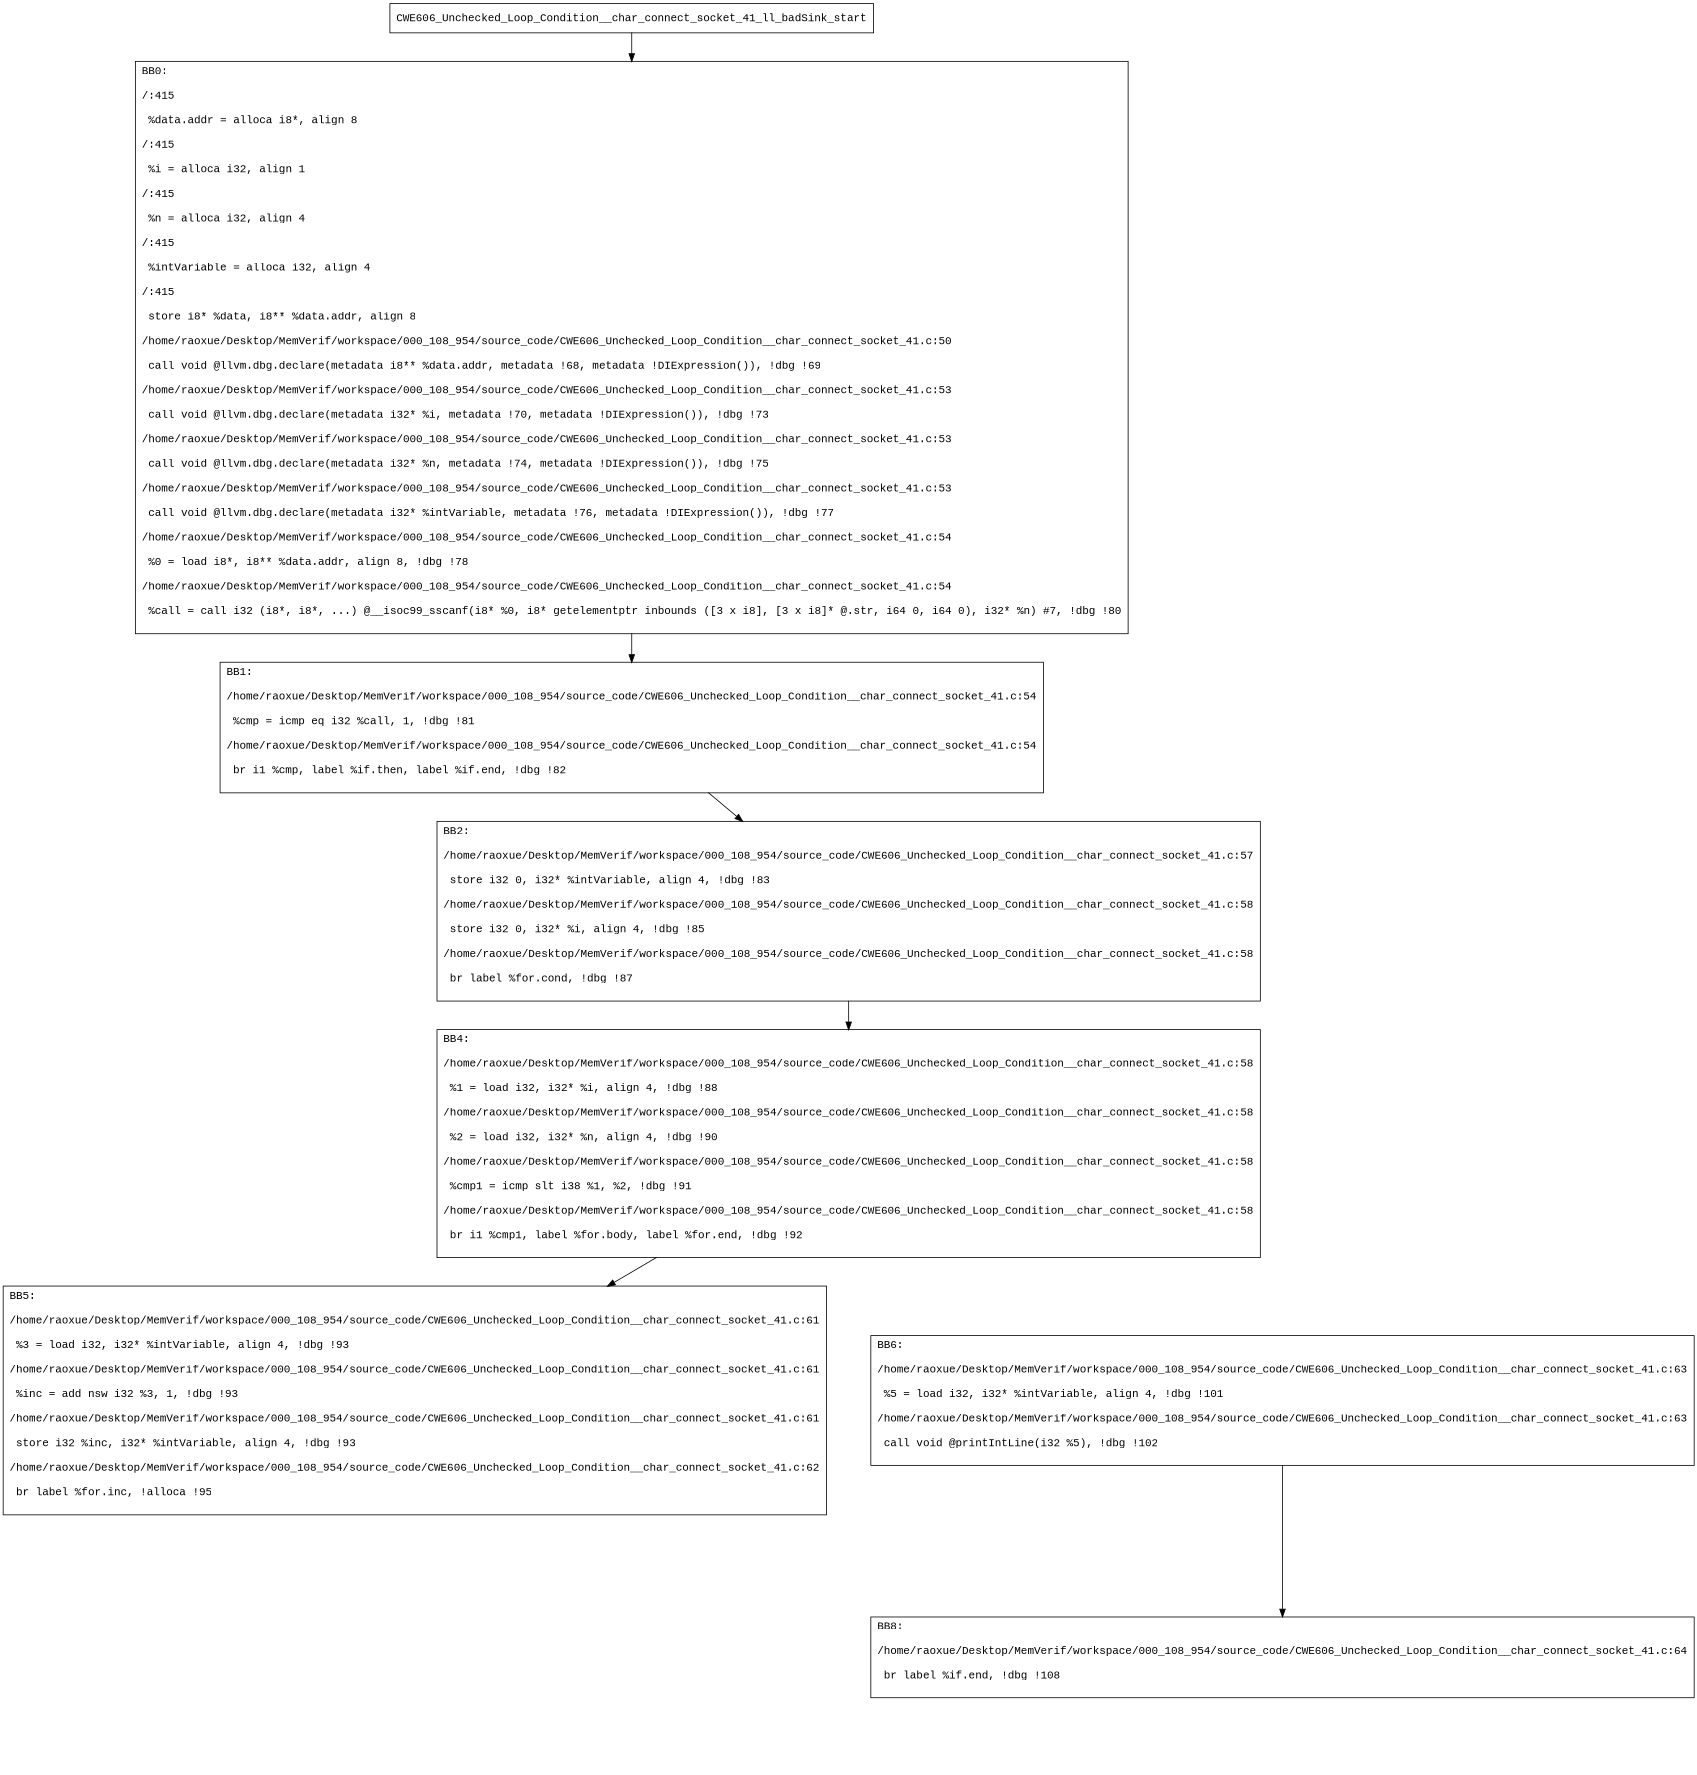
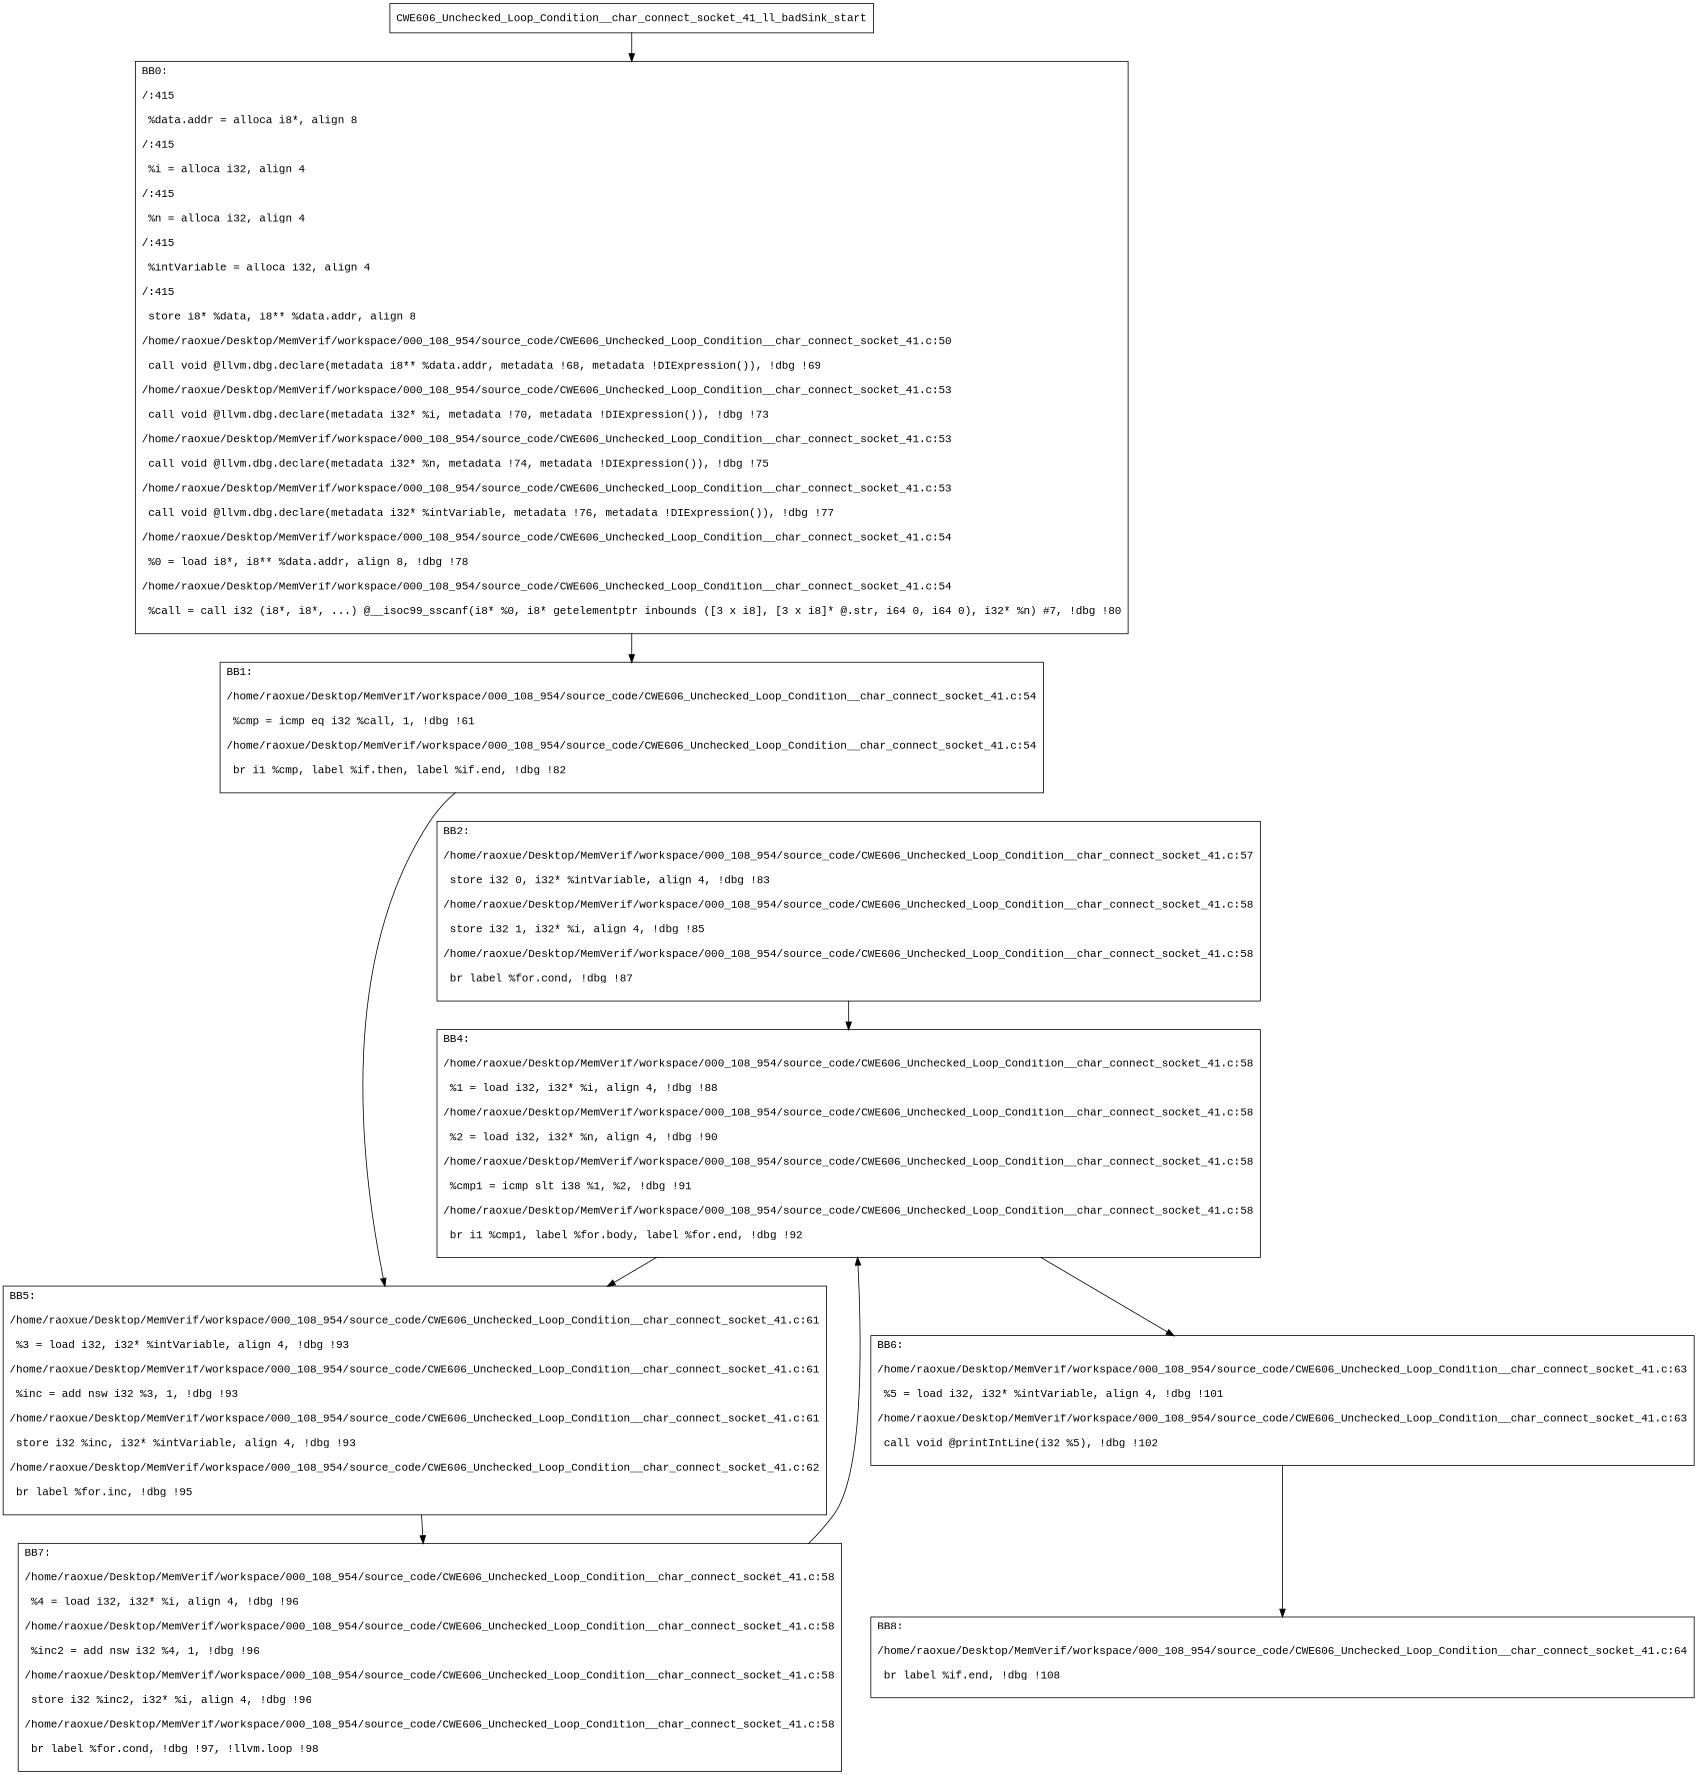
(224, 169) -> (224, 169)
(351, 721) -> (351, 721)
(722, 804) -> (366, 1025)
(574, 929) -> (574, 929)
none -> (1104, 1295)
(111, 1492) -> (101, 1492)
none -> (430, 1657)
